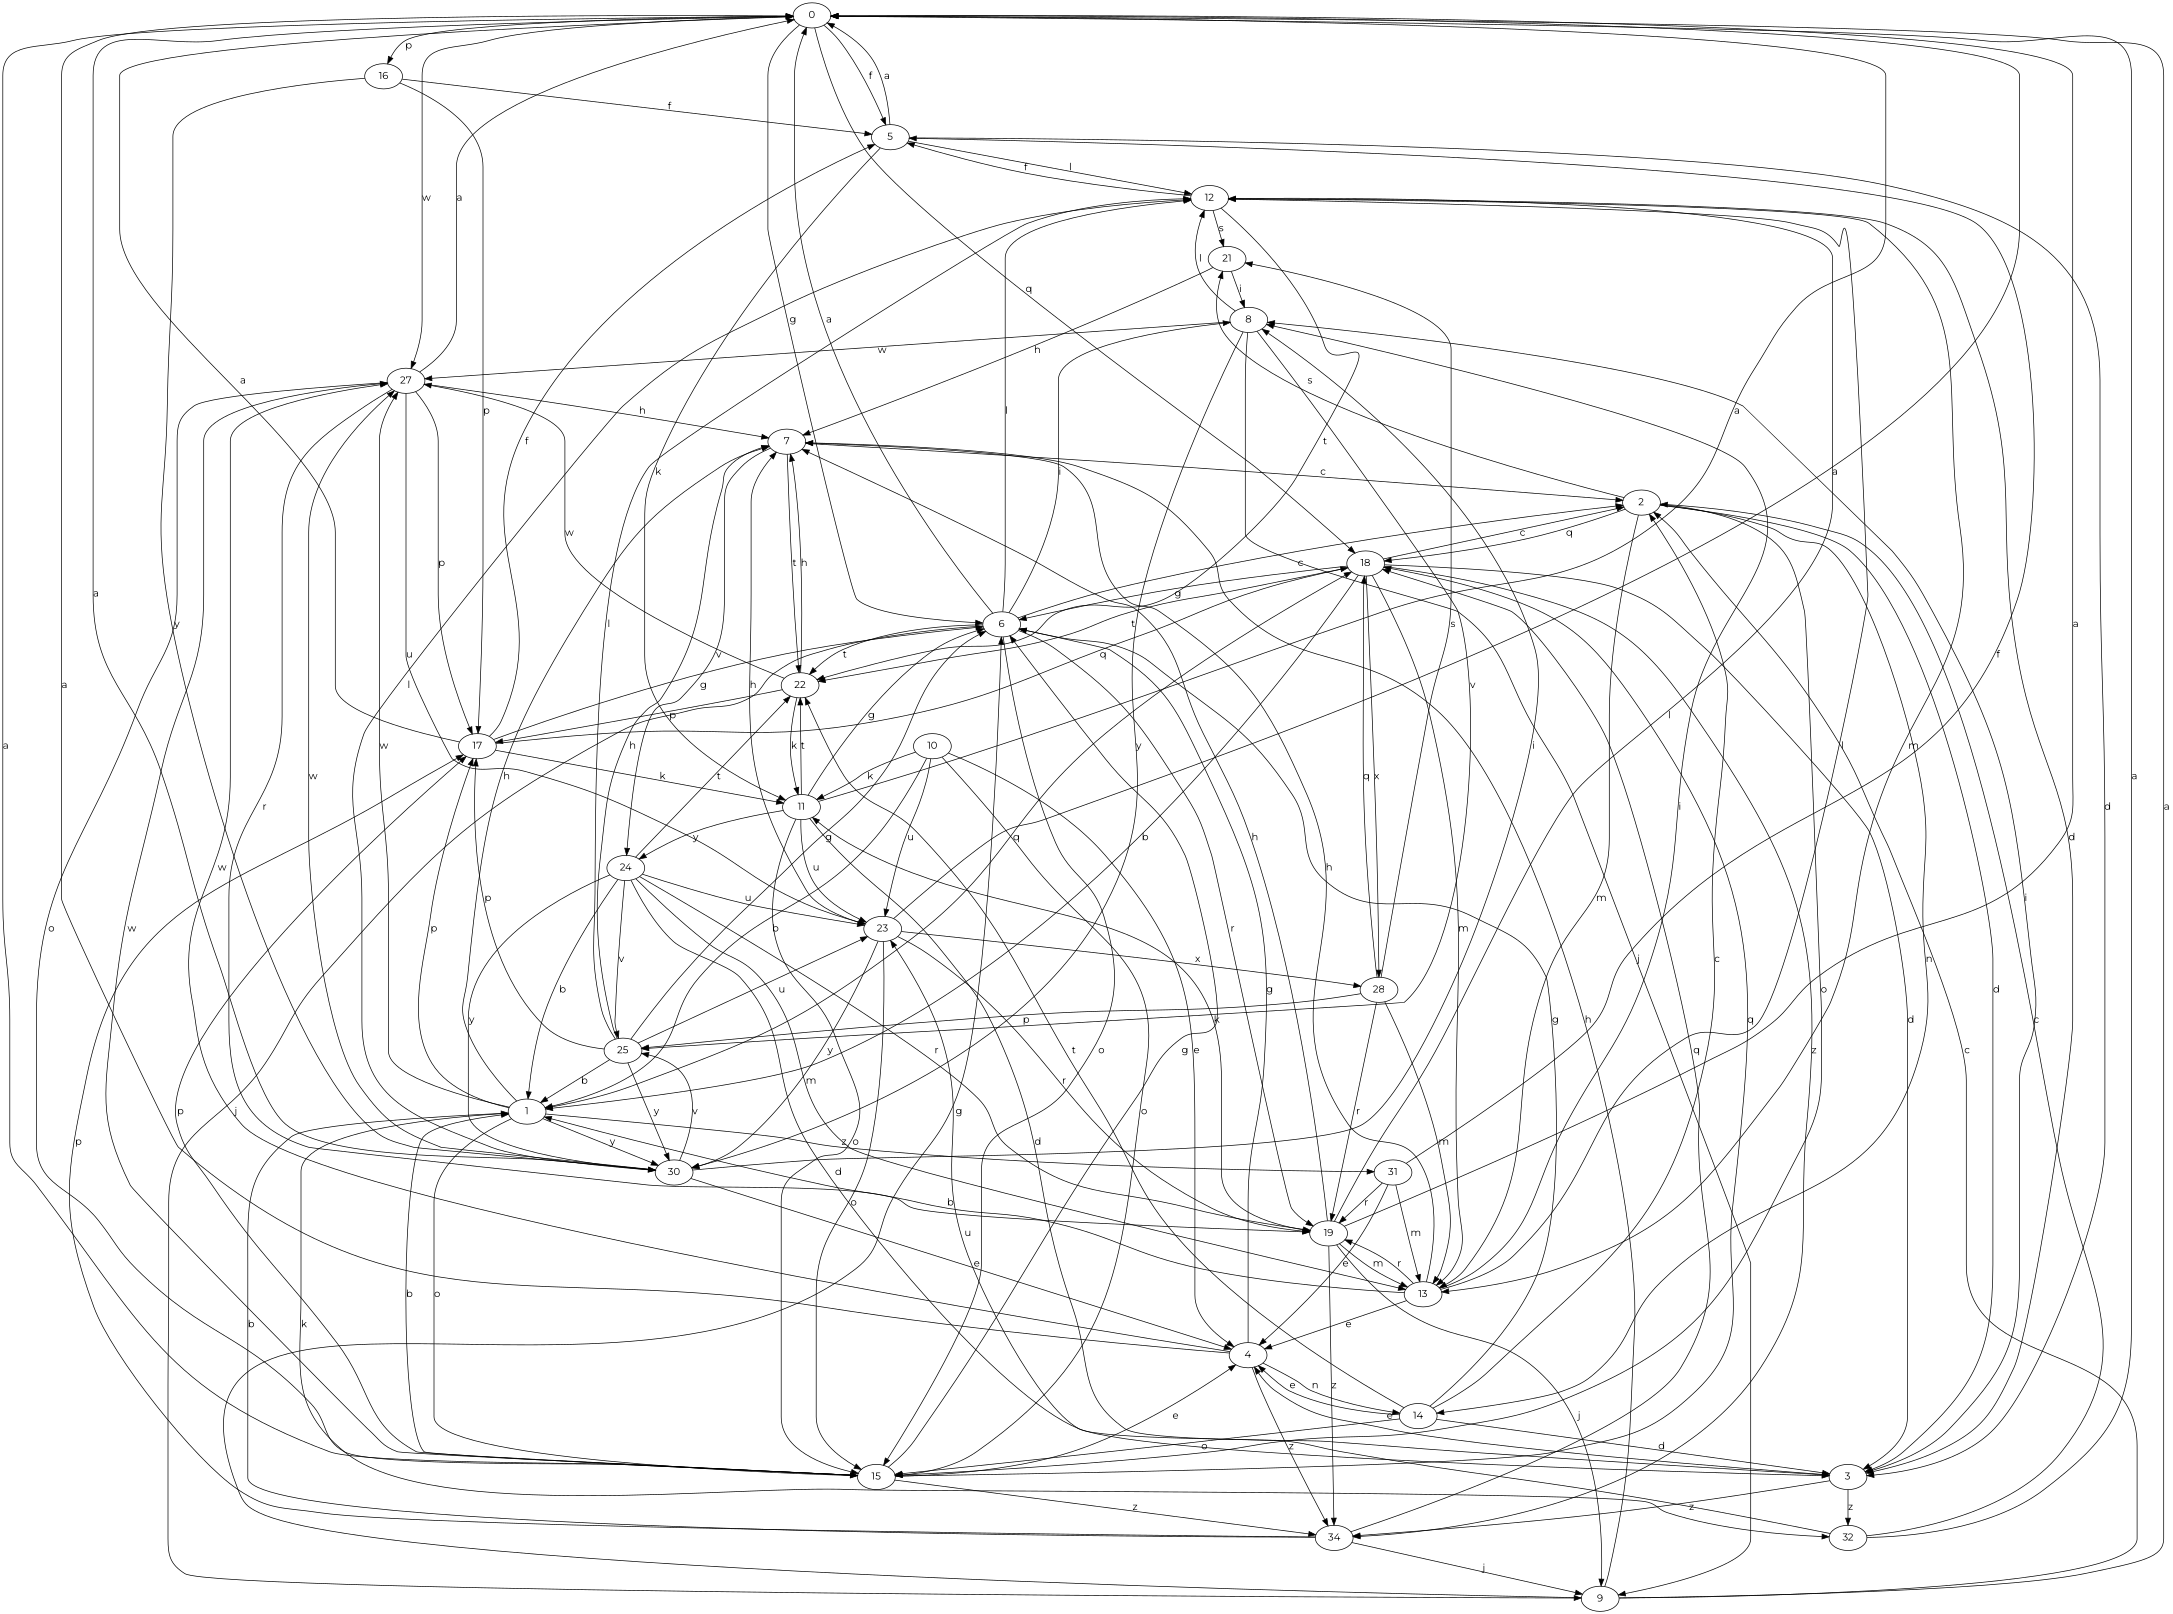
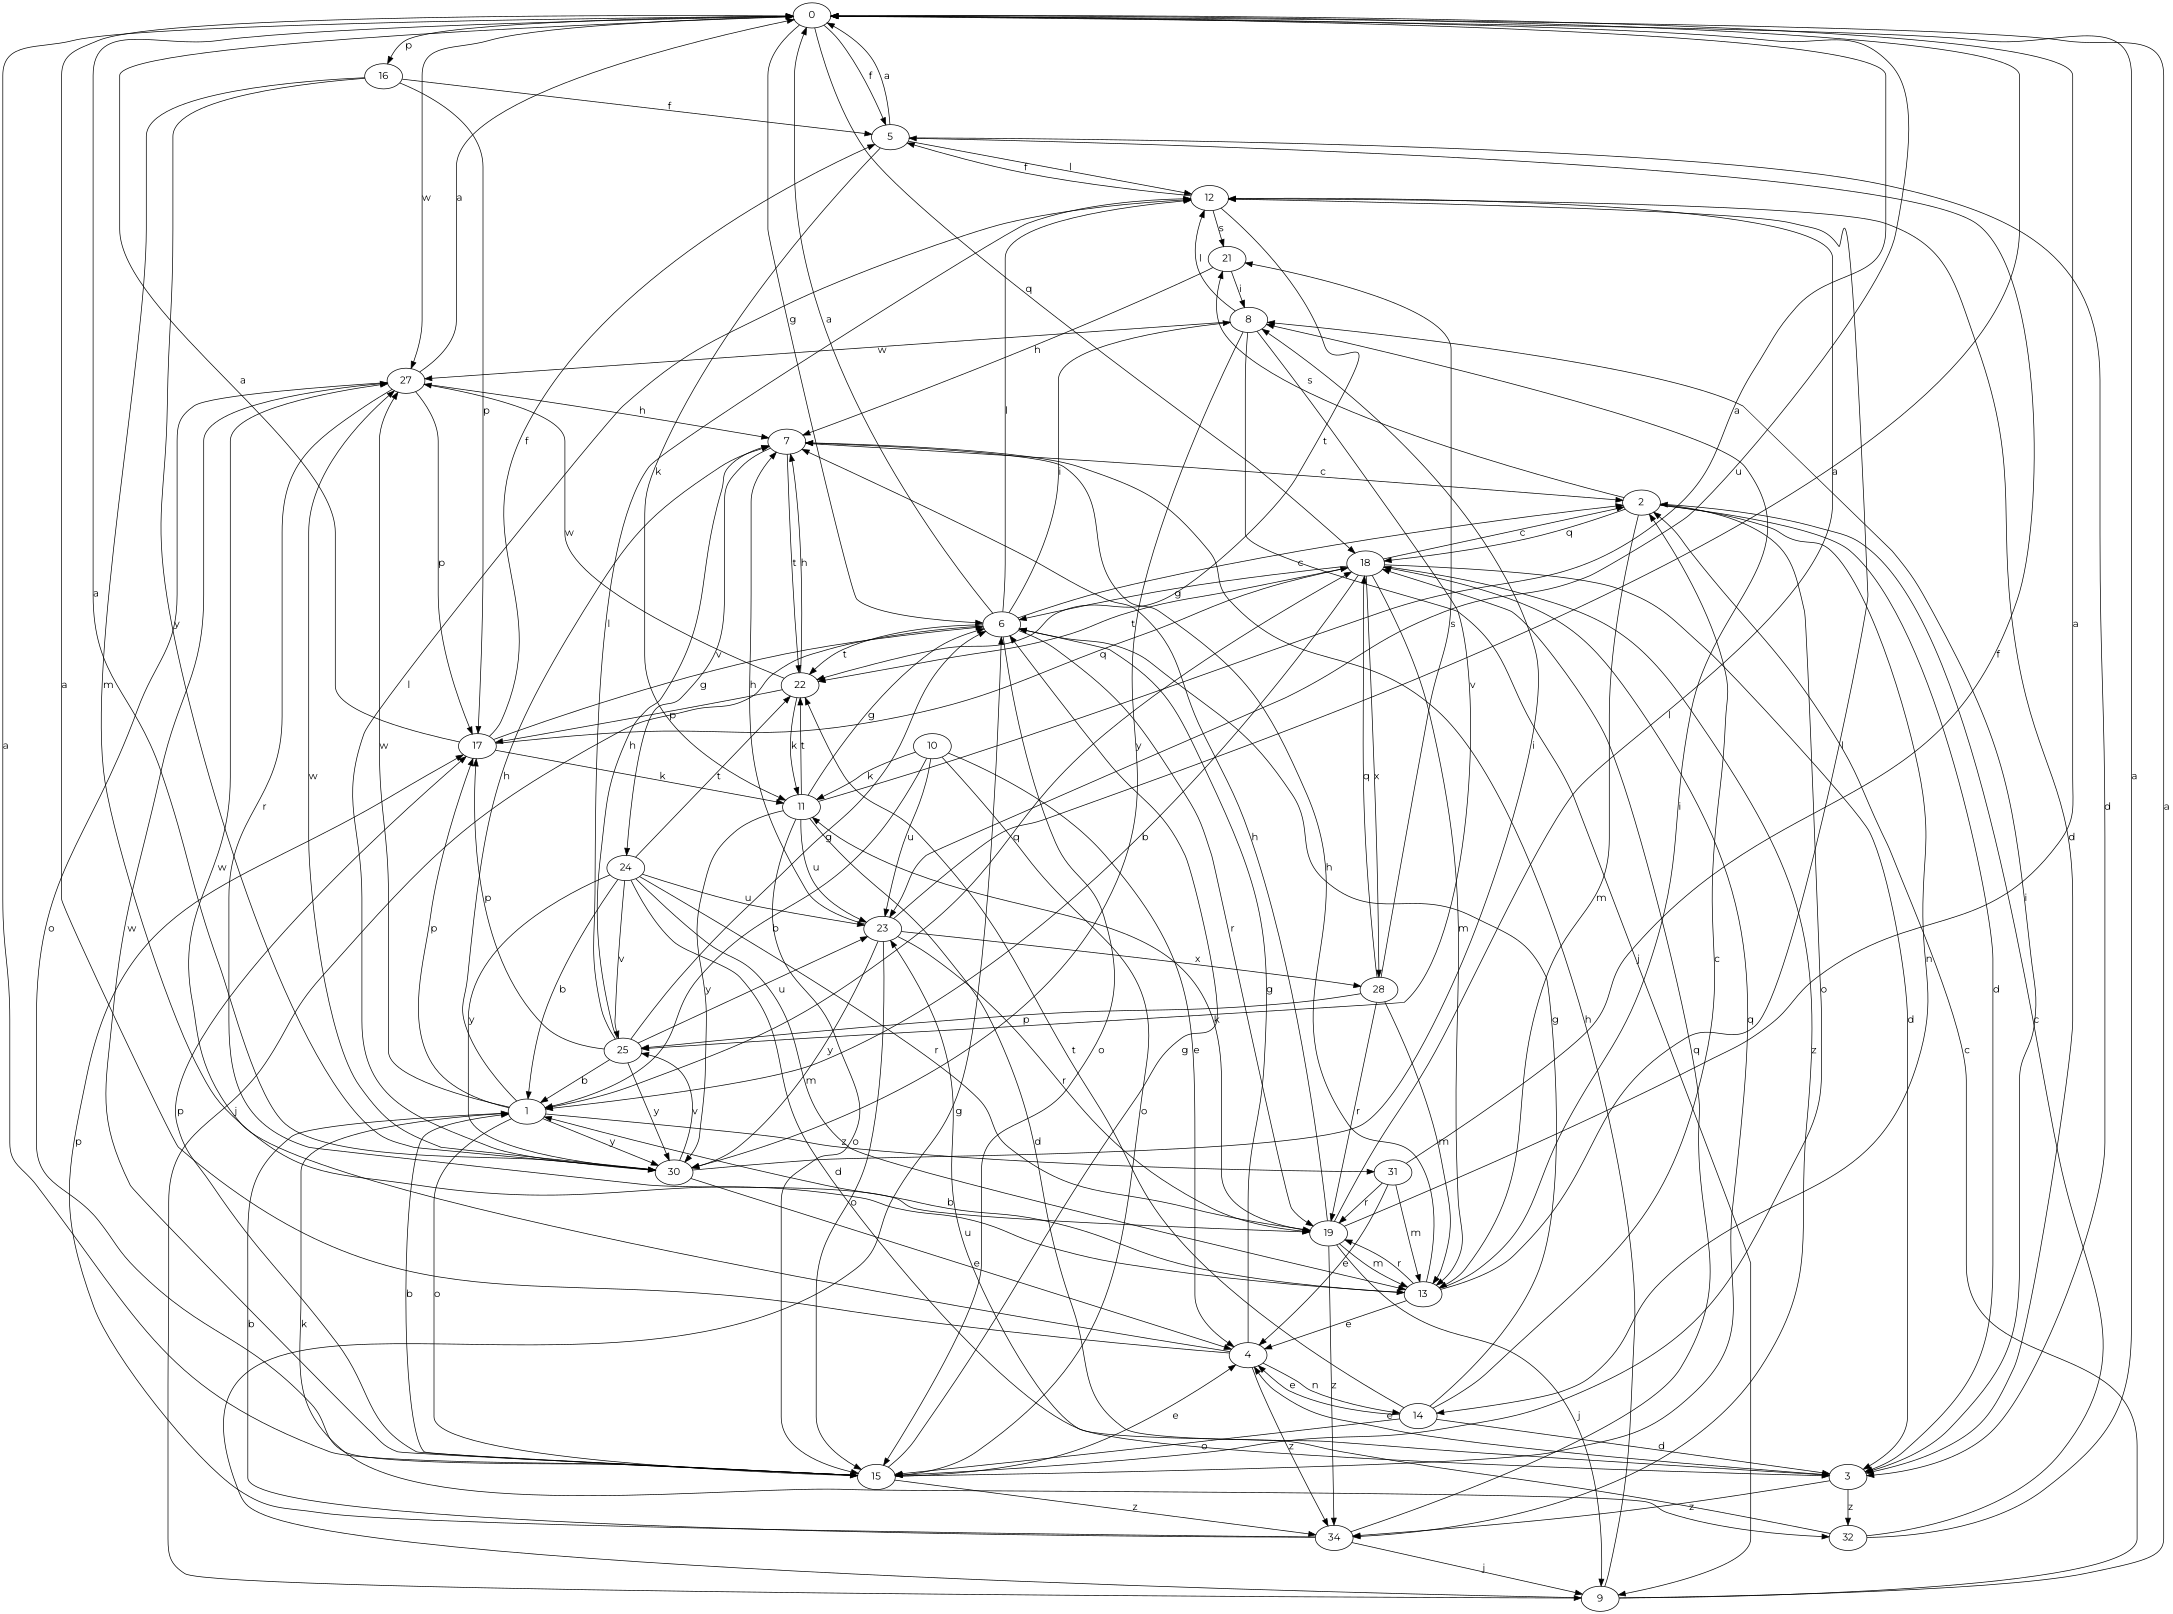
(1961, 542) -> (216, 1097)
(484, 769) -> (1893, 241)
(712, 826) -> (700, 964)
